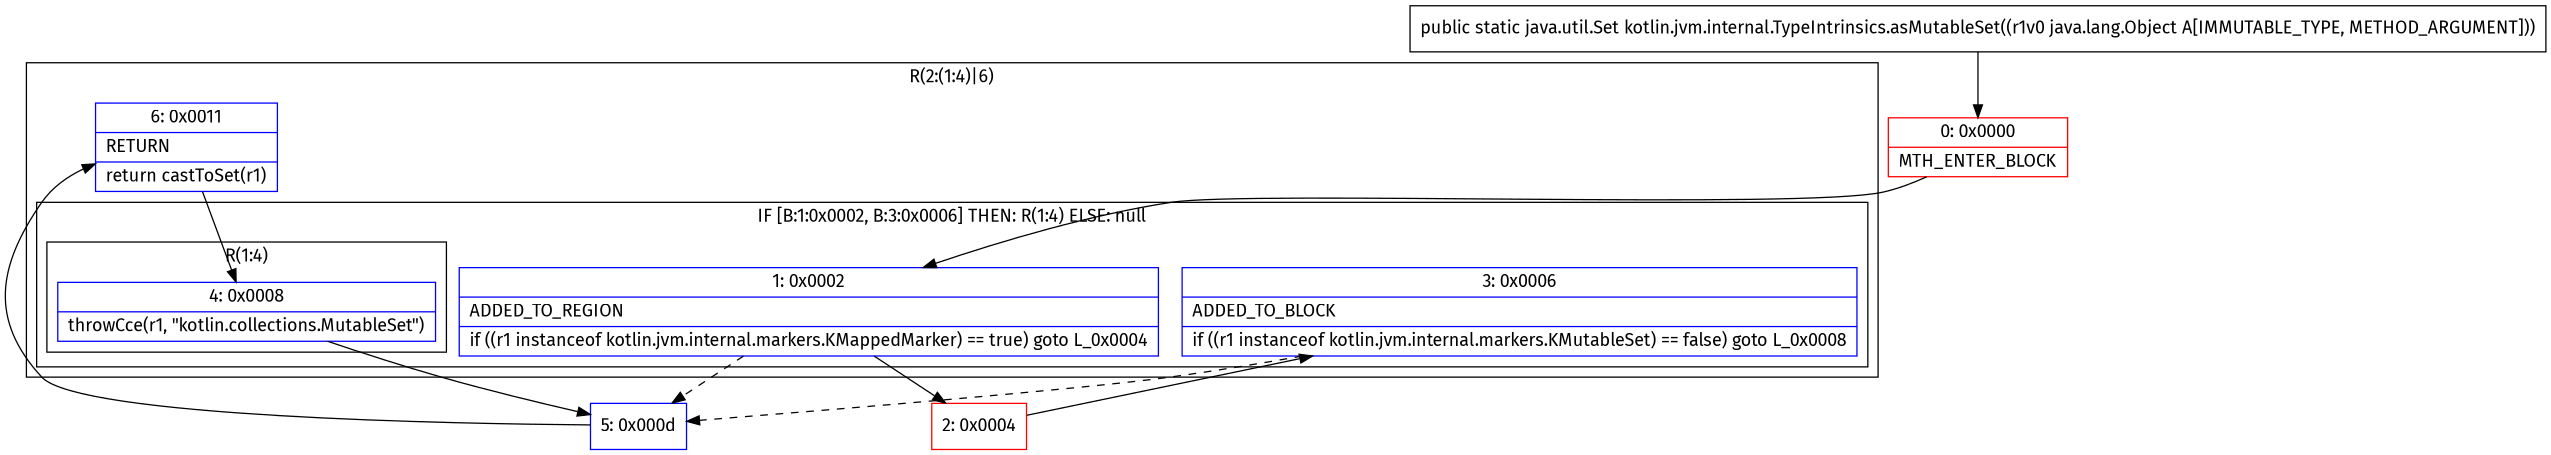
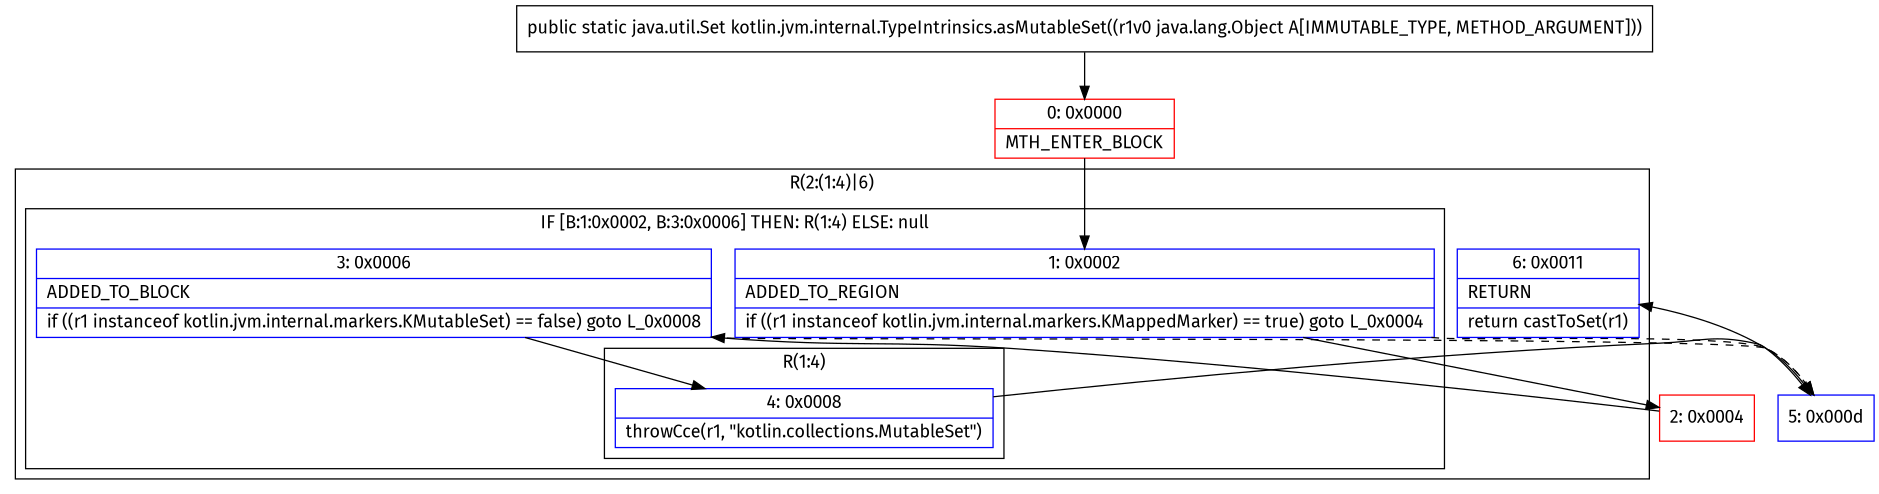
(217, 231) -> (613, 362)
